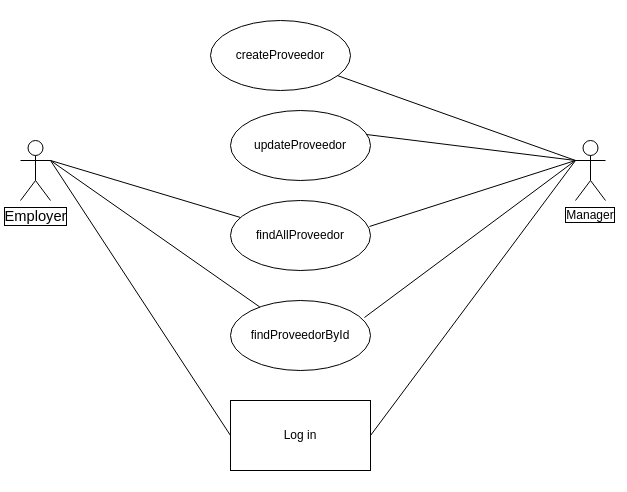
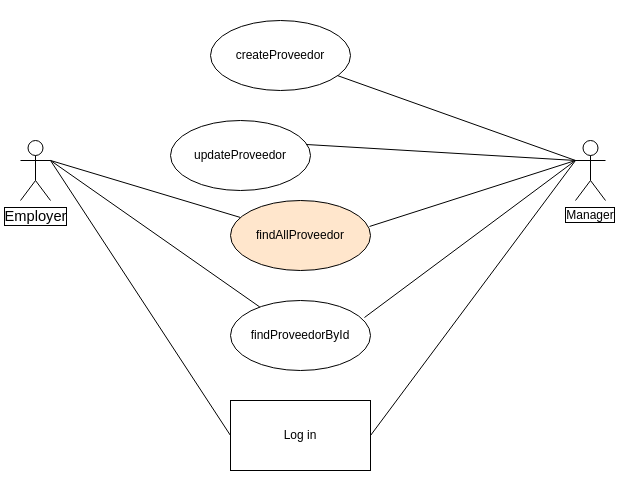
(301, 146) -> (241, 156)
(301, 236) -> (301, 236)
